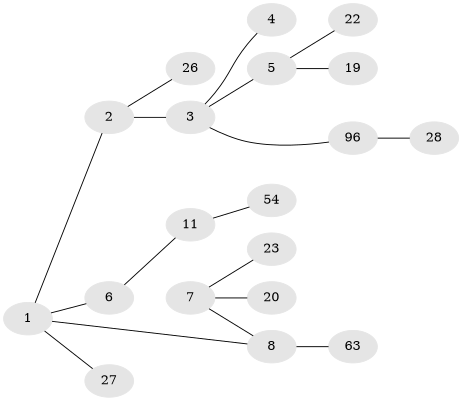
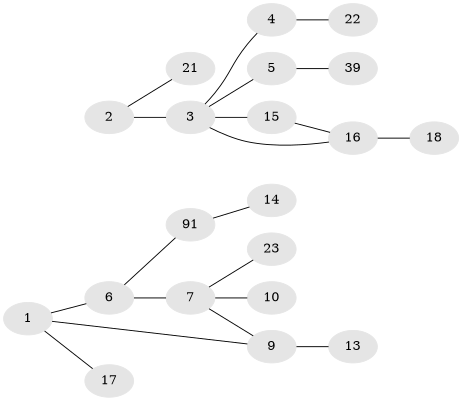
(312, 44) -> (313, 20)
(190, 69) -> (190, 69)
(353, 69) -> (353, 69)
none -> (272, 117)
(353, 138) -> (353, 138)
(434, 138) -> (434, 138)
(272, 200) -> (272, 200)
(69, 218) -> none
(190, 225) -> (190, 225)
none -> (150, 298)
(272, 298) -> (272, 298)
(272, 347) -> (272, 347)
(353, 347) -> (353, 347)
(109, 381) -> (109, 381)
